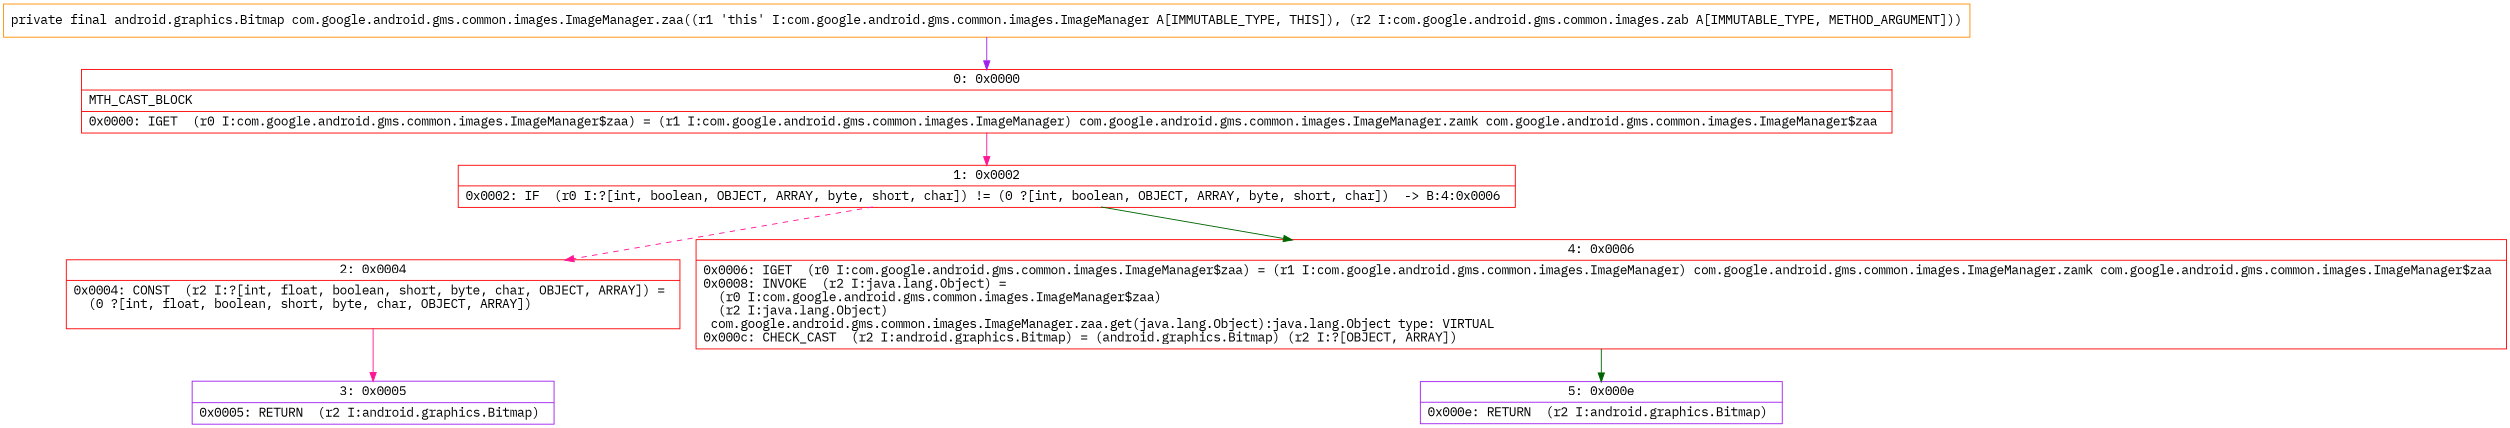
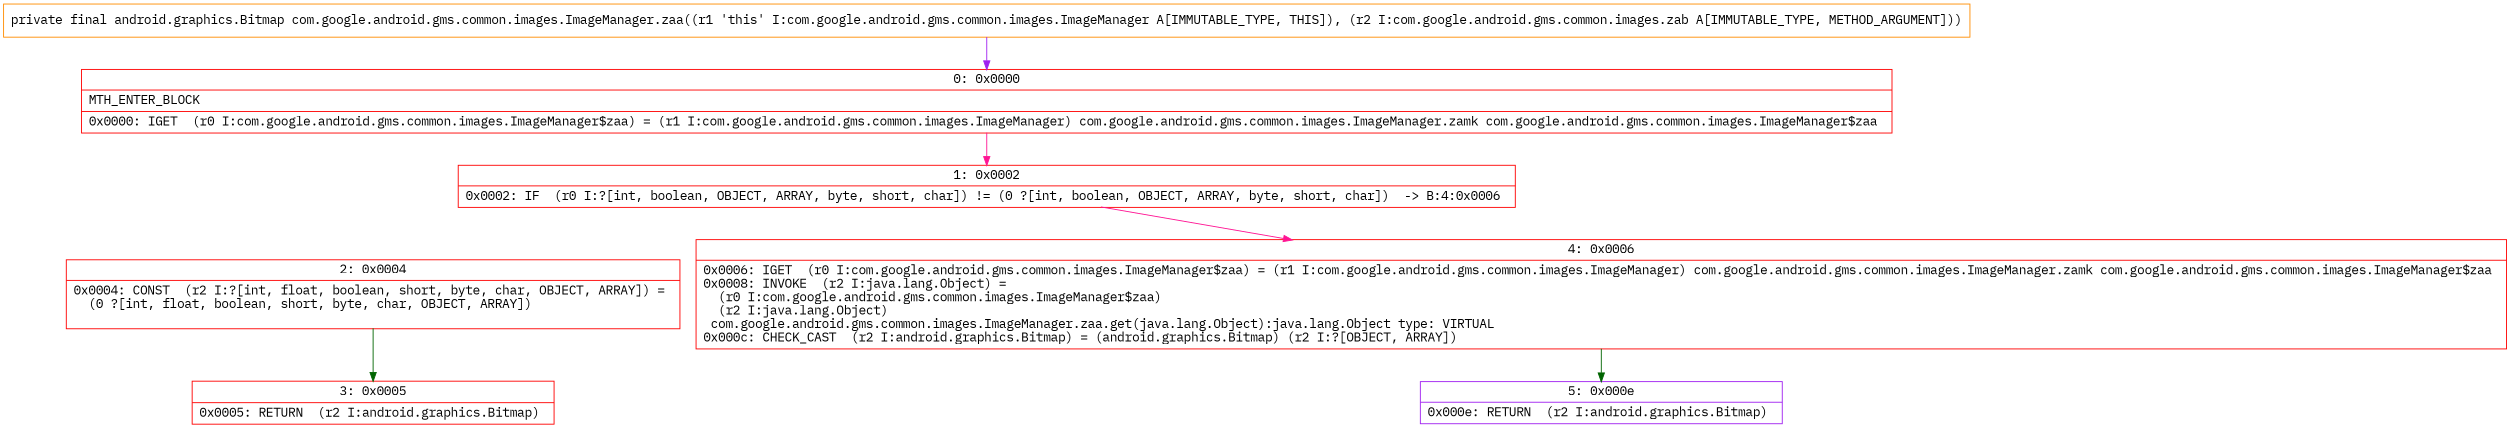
(141, 100) -> (144, 100)
(1192, 223) -> (1192, 223)
(723, 233) -> none
(373, 350) -> (373, 350)
(373, 403) -> (373, 403)
